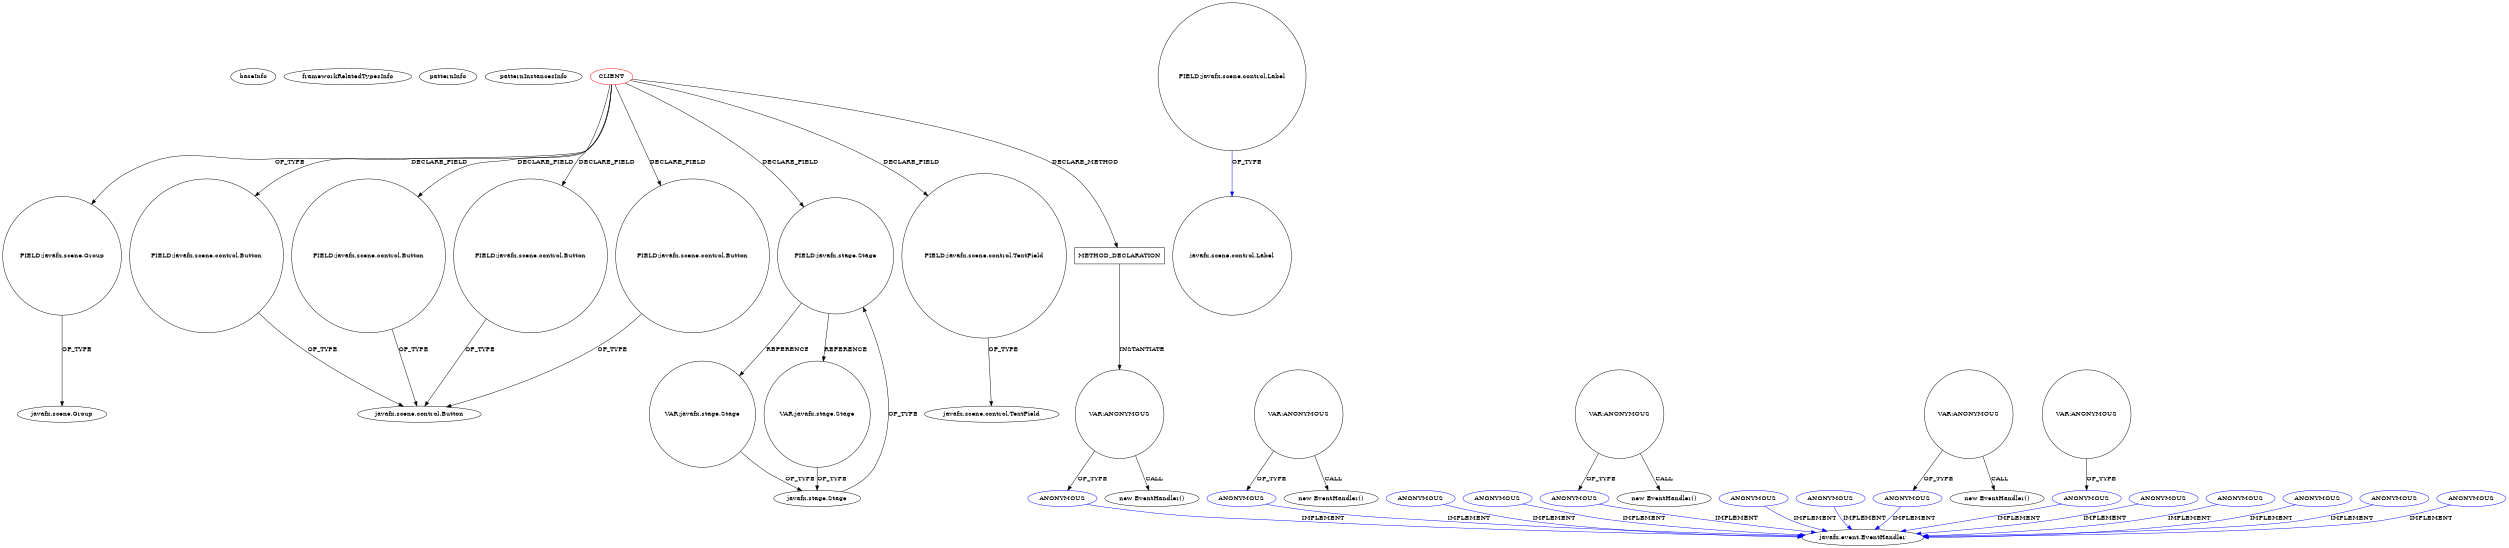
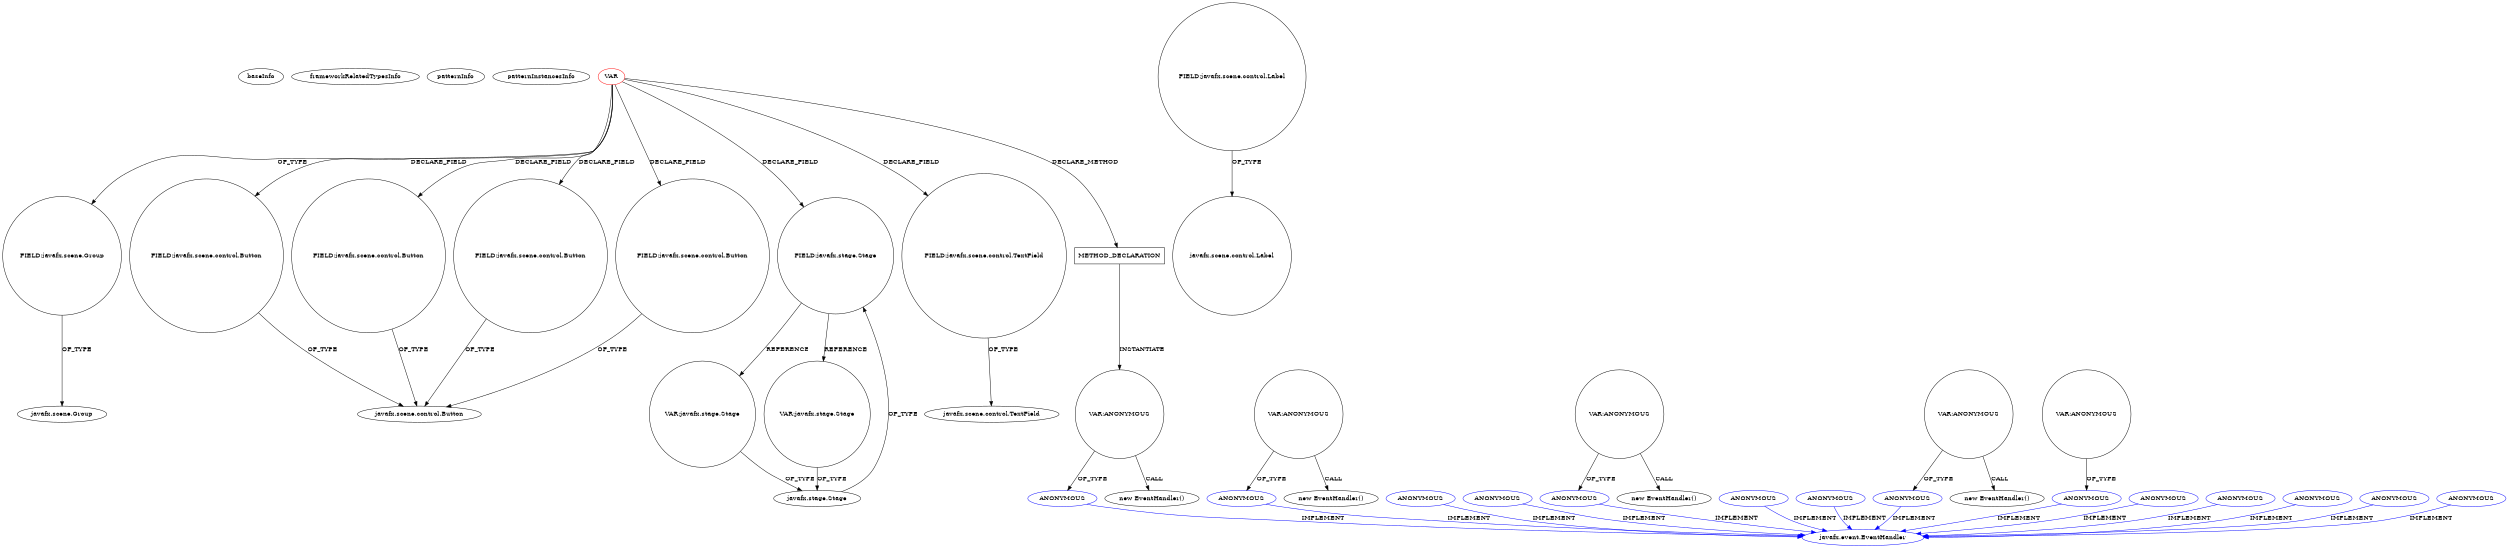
(612, 77) -> (612, 77)
(1232, 171) -> (1232, 171)
(1863, 538) -> (1863, 538)
